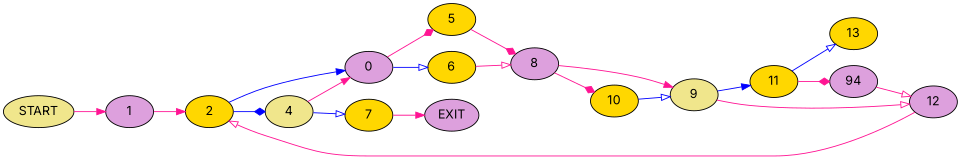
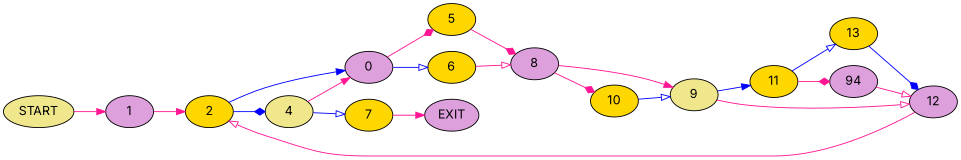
none -> (889, 64)
